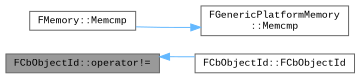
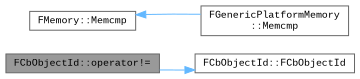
(163, 27) -> (173, 14)
(182, 57) -> (172, 70)
